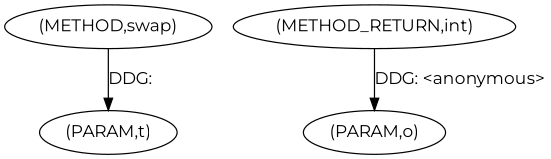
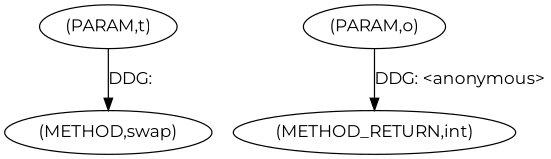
(108, 74) -> (108, 74)
(374, 74) -> (374, 74)
